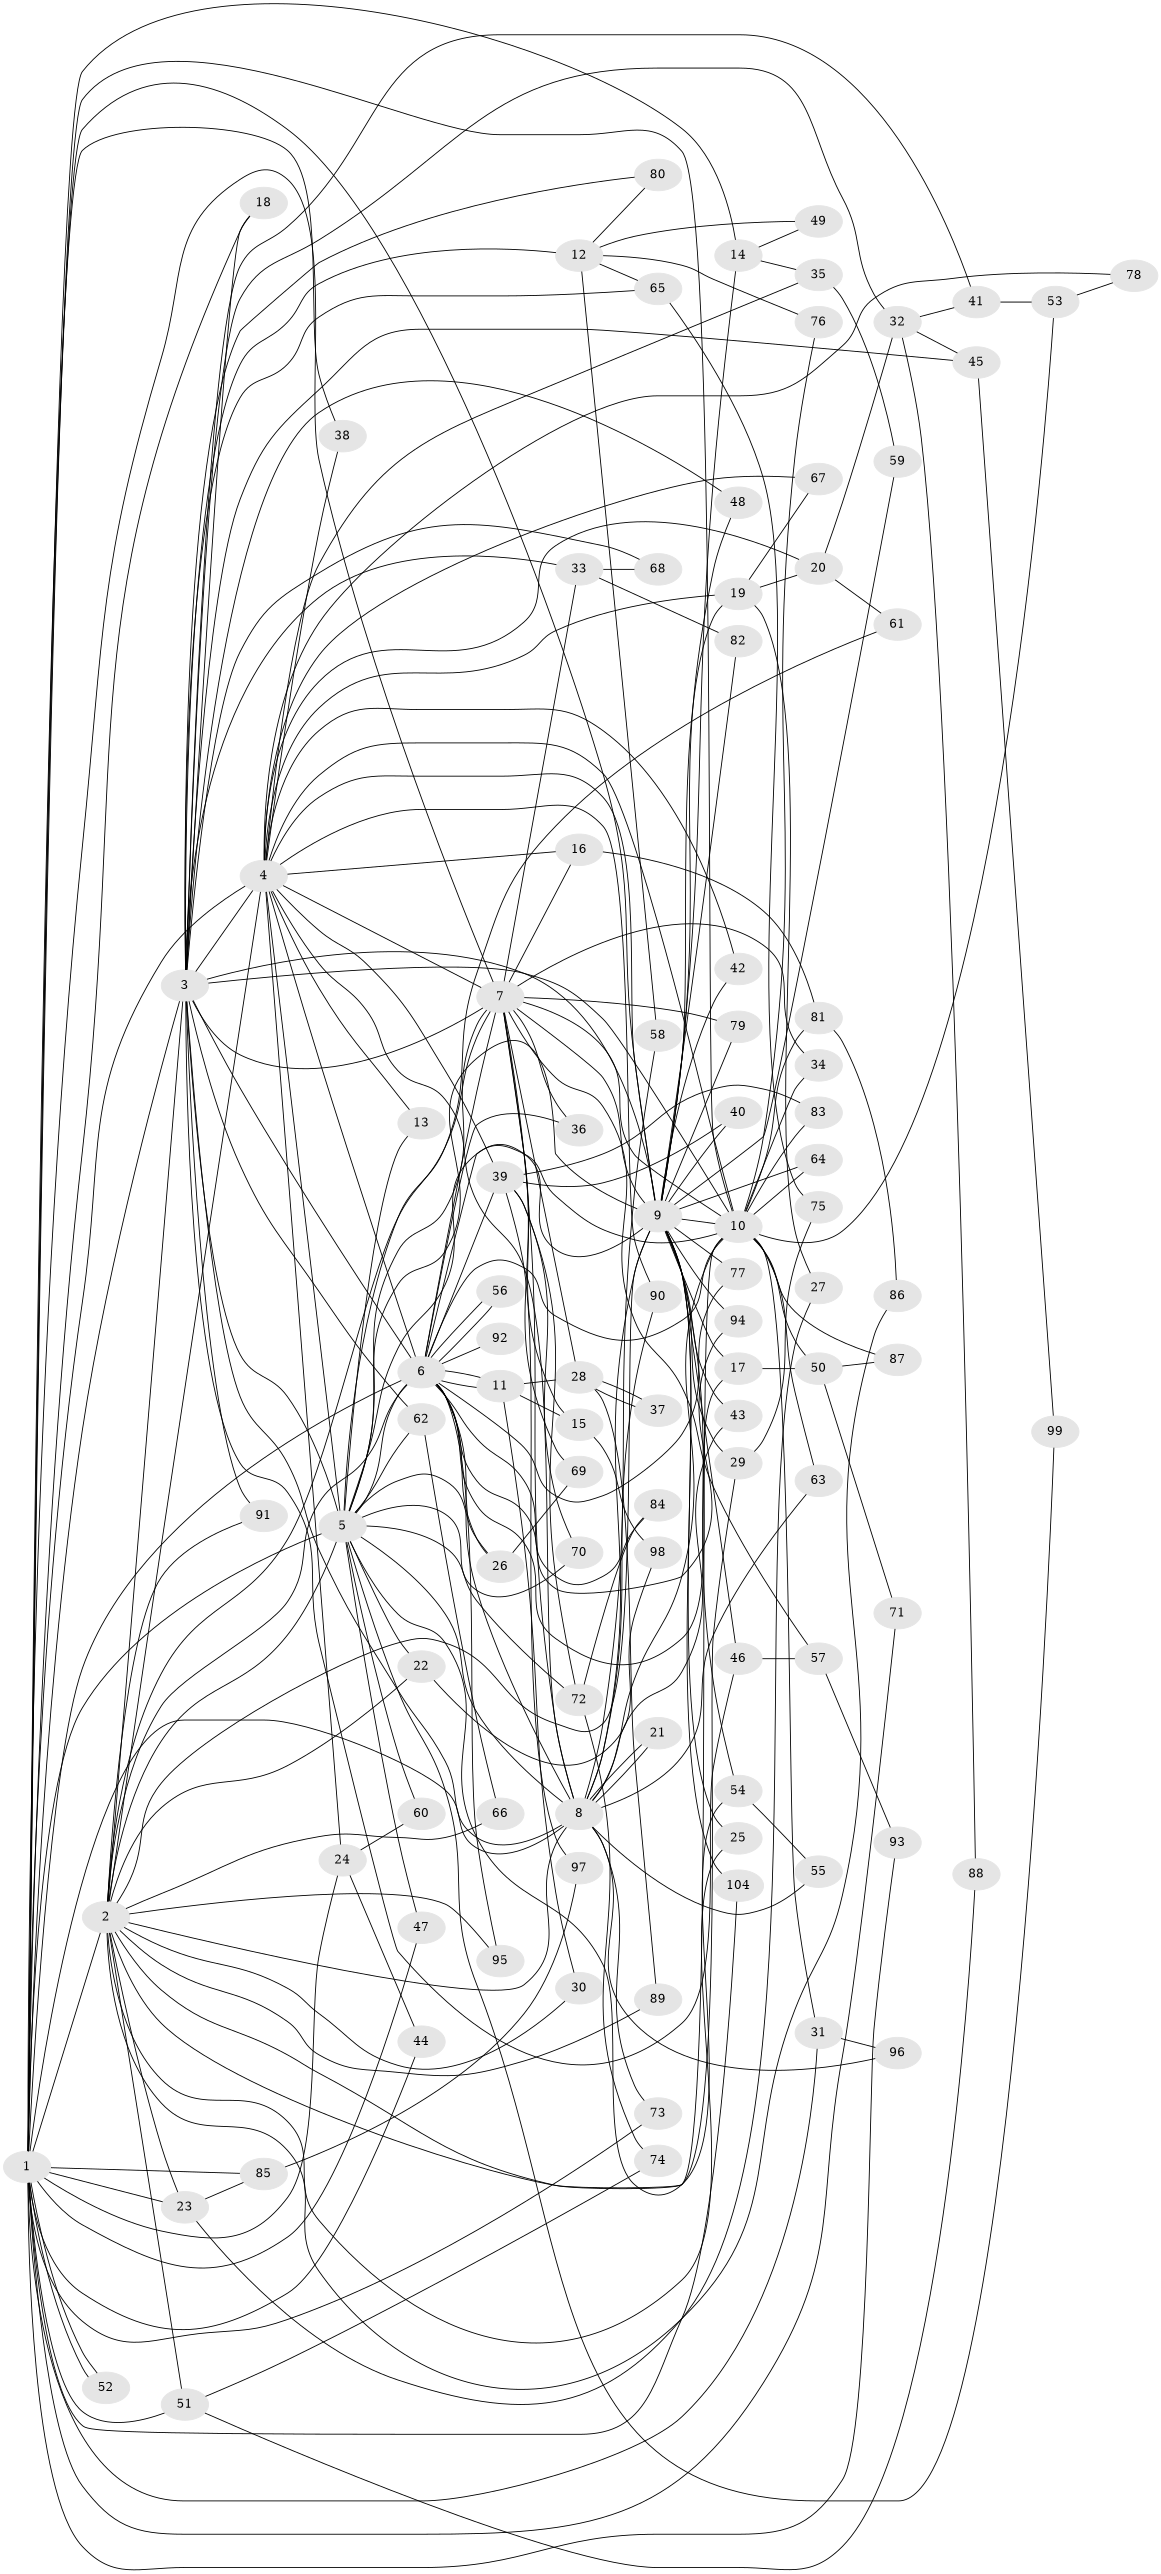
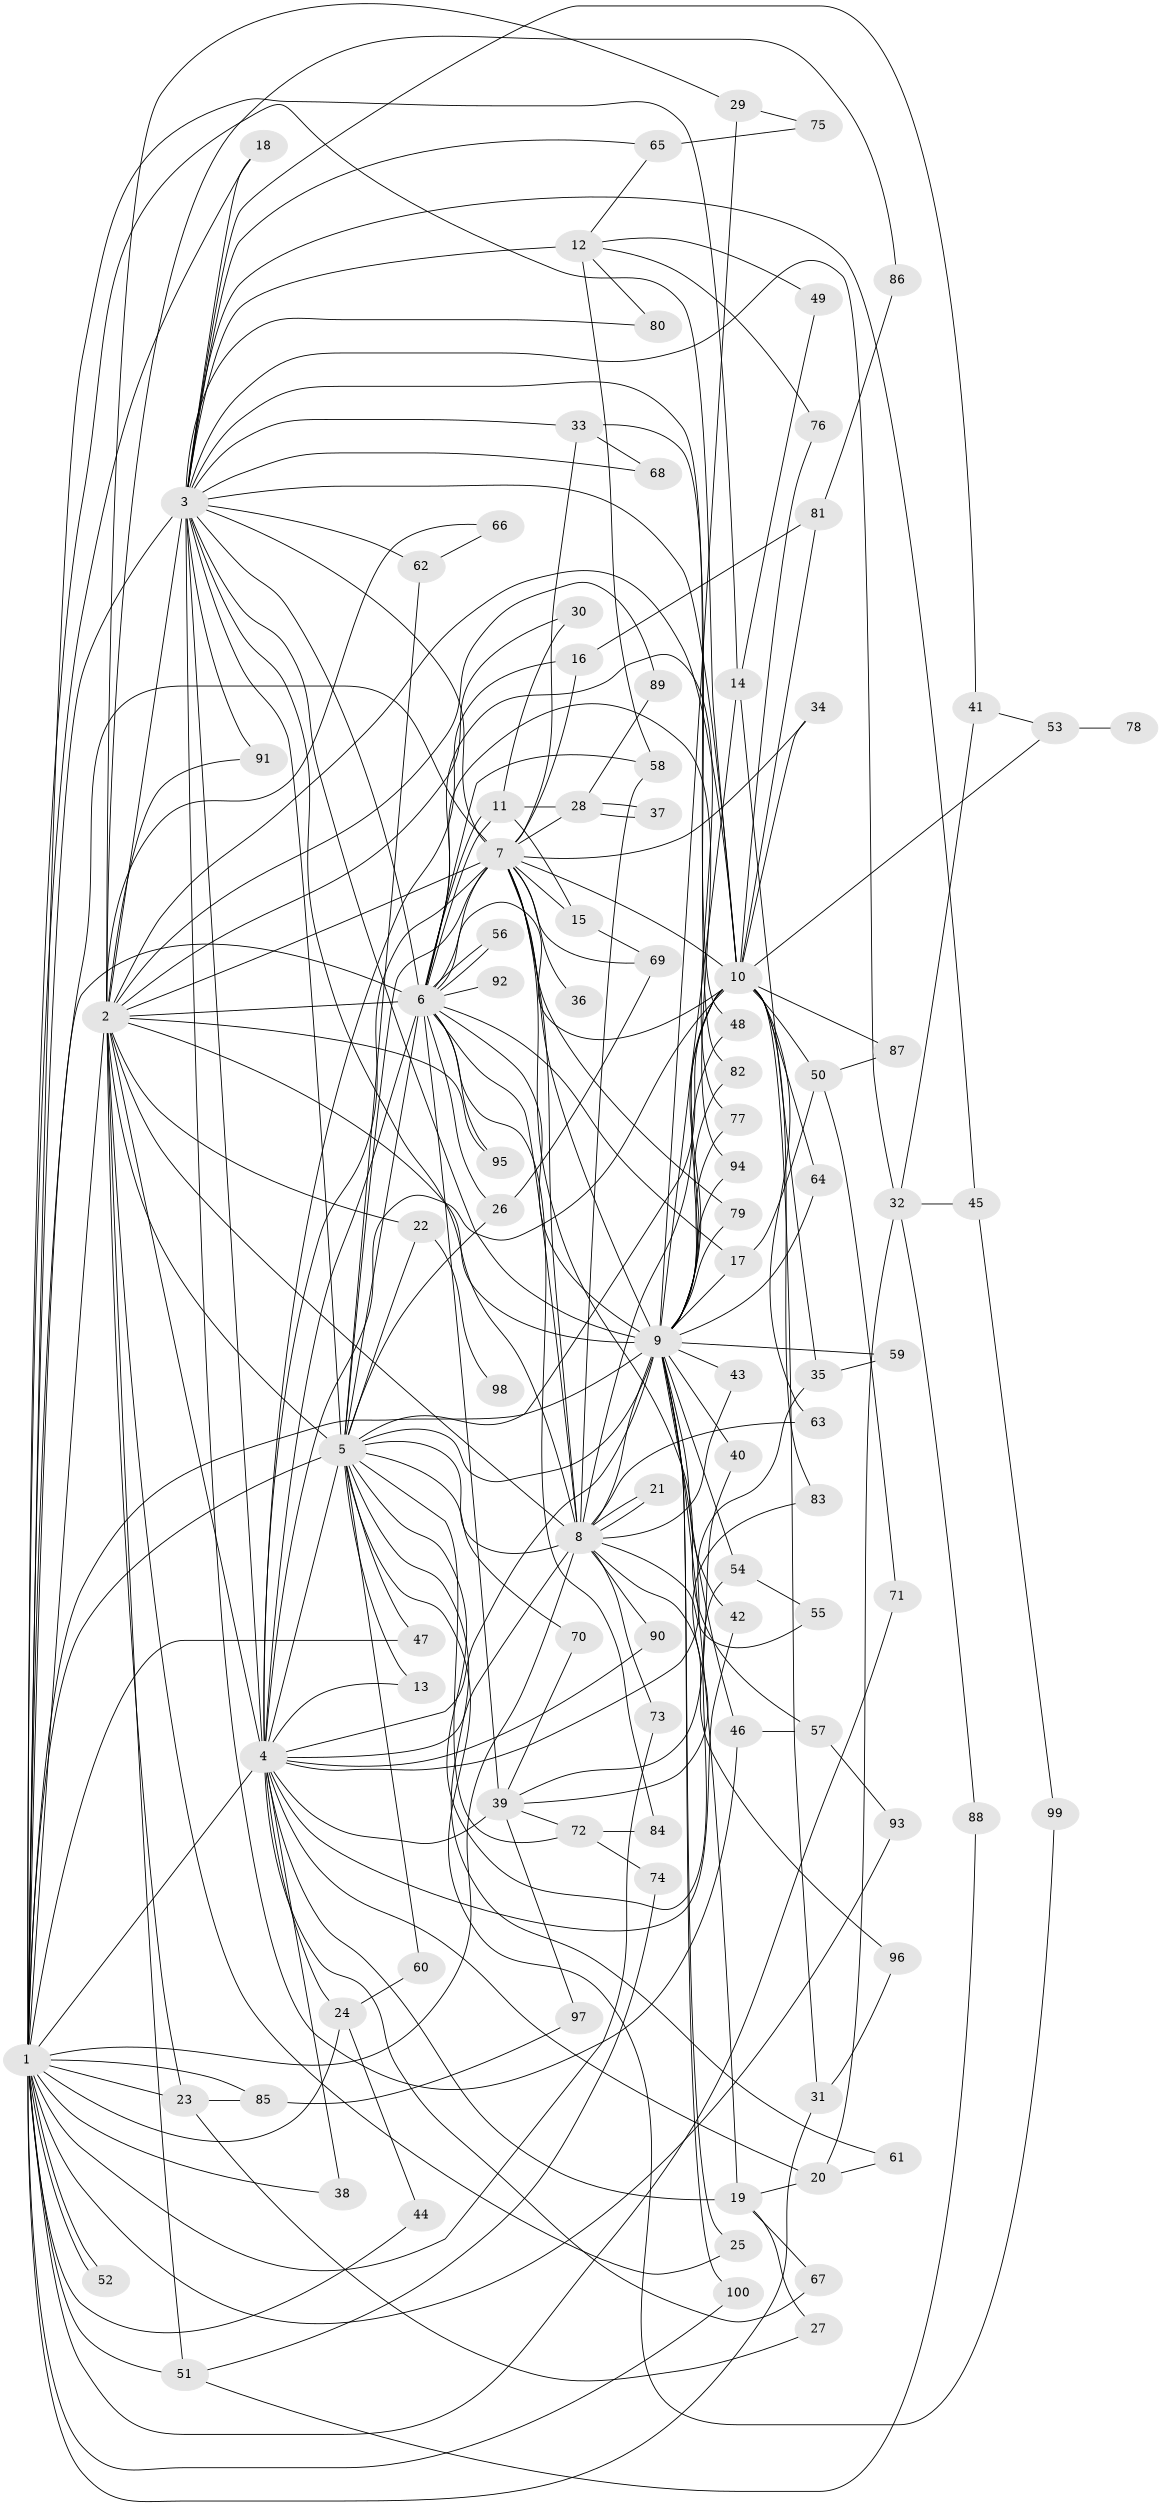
(553, 432) -> none
(481, 1123) -> (473, 795)
(610, 1461) -> (619, 941)
(738, 1886) -> (738, 2293)
